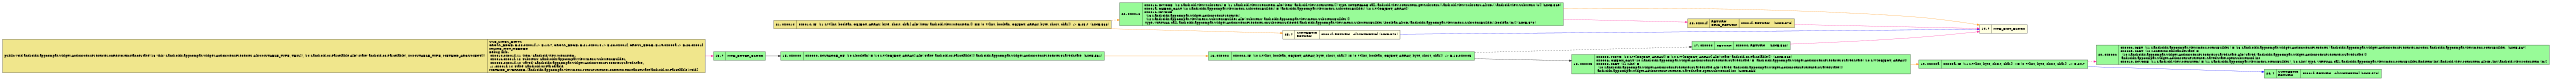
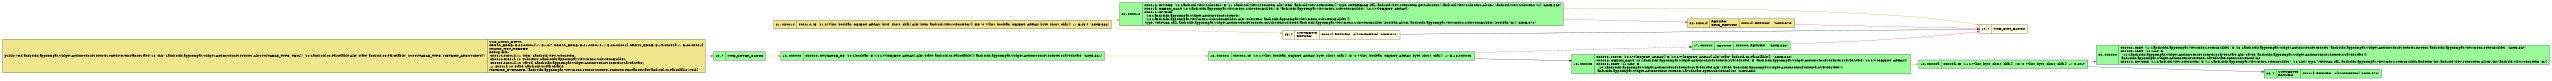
(1689, 32) -> (1689, 32)
(2160, 51) -> (2143, 51)
(772, 56) -> (772, 56)
